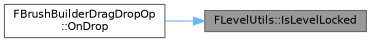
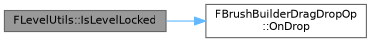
(179, 21) -> (180, 21)
